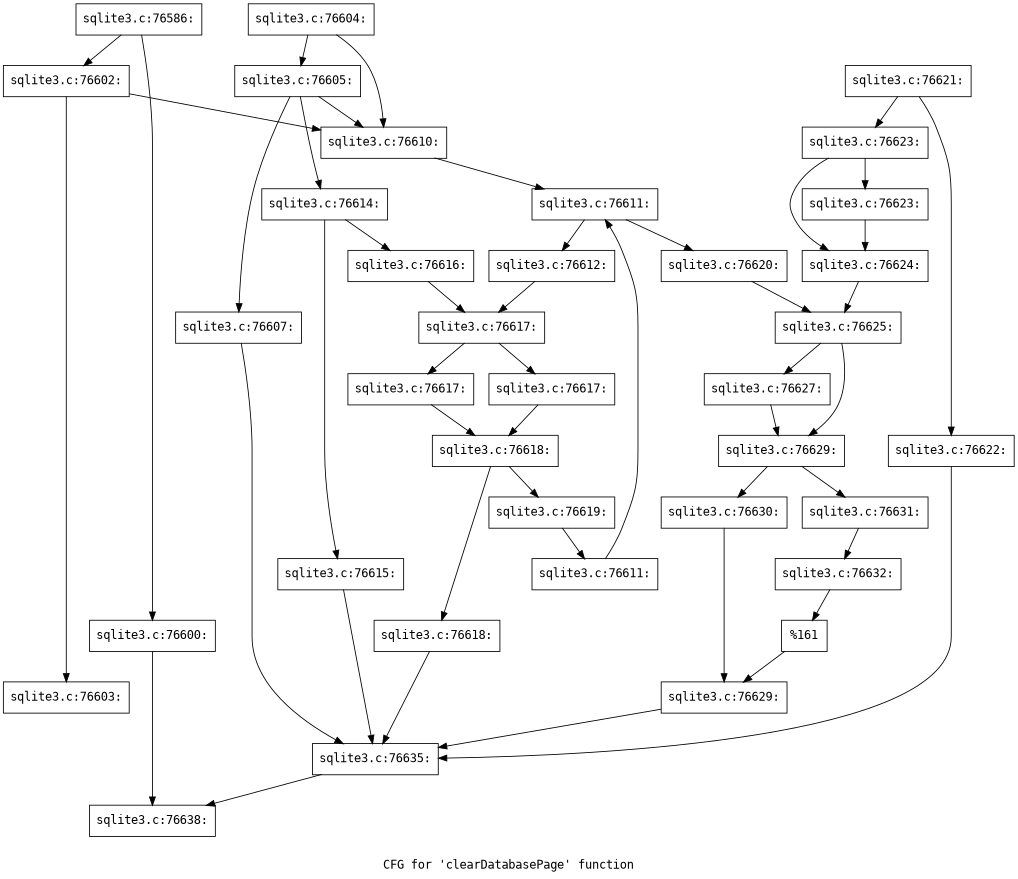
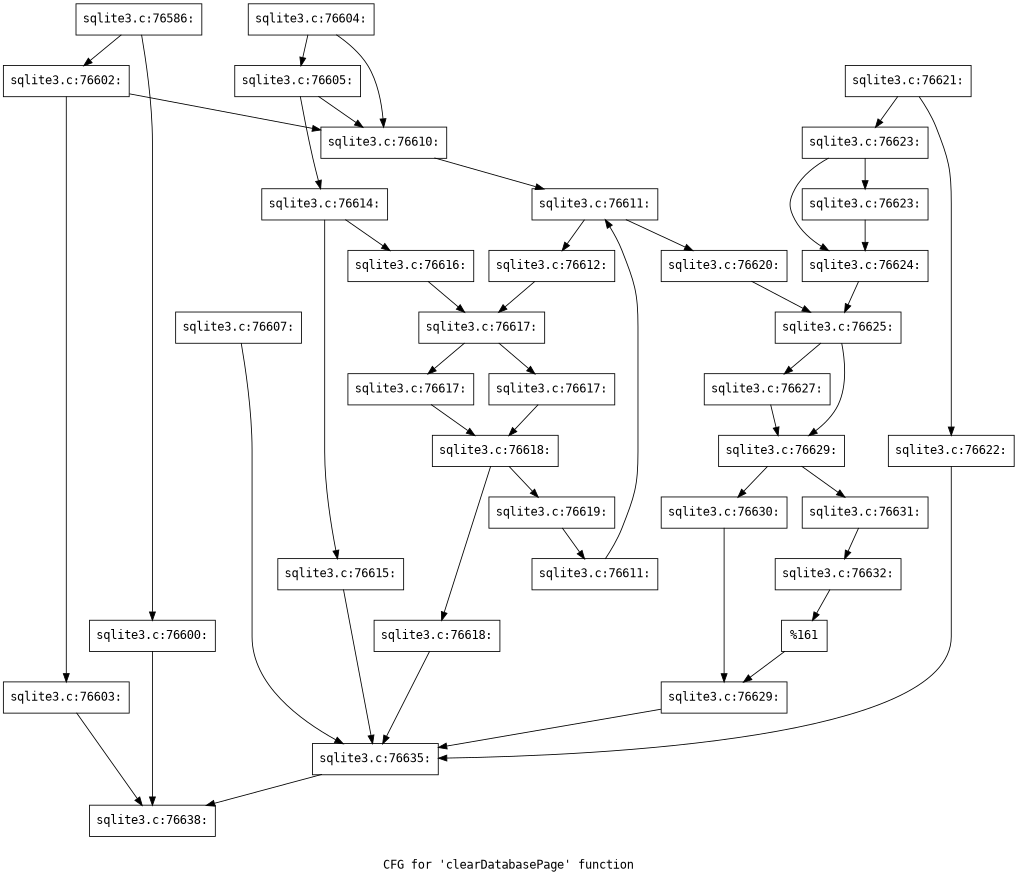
(252, 197) -> none
none -> (107, 756)
